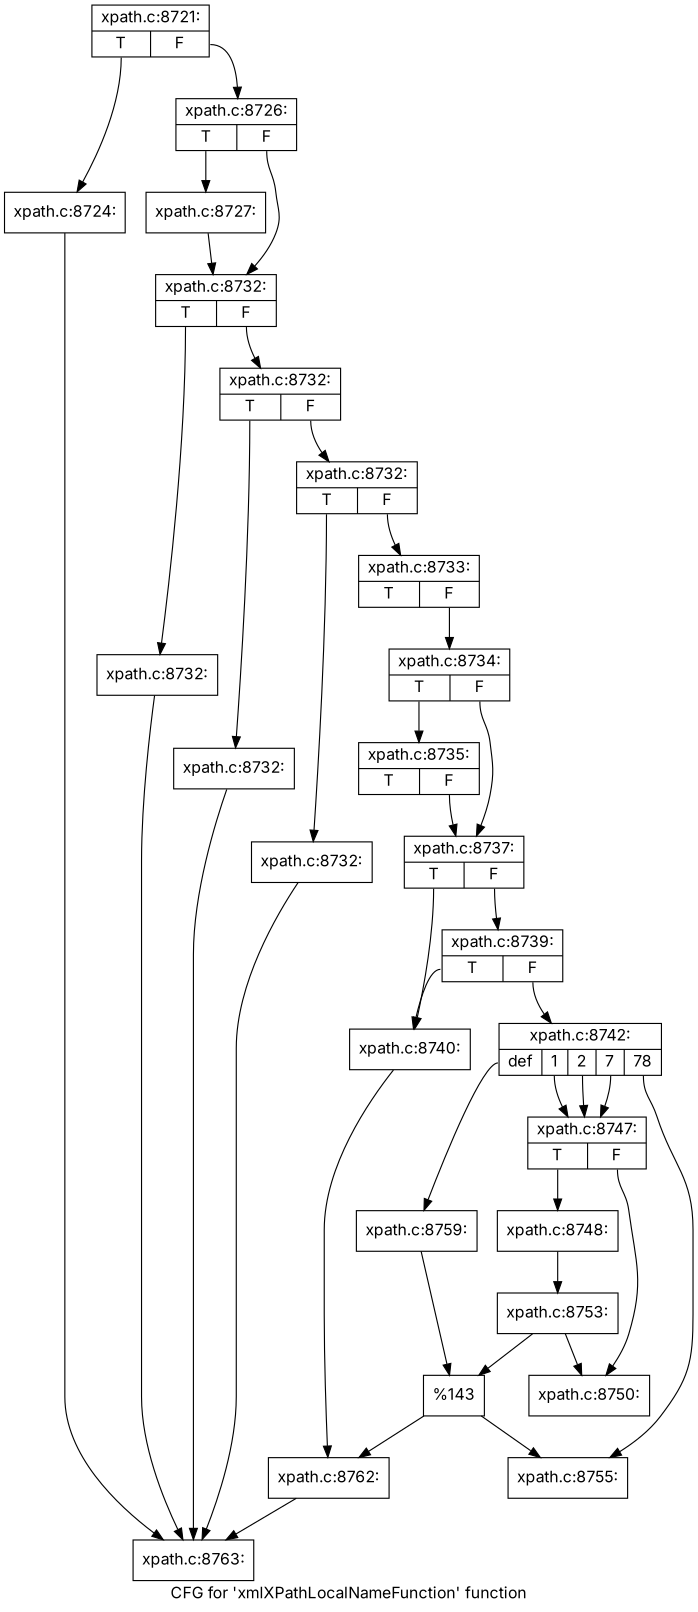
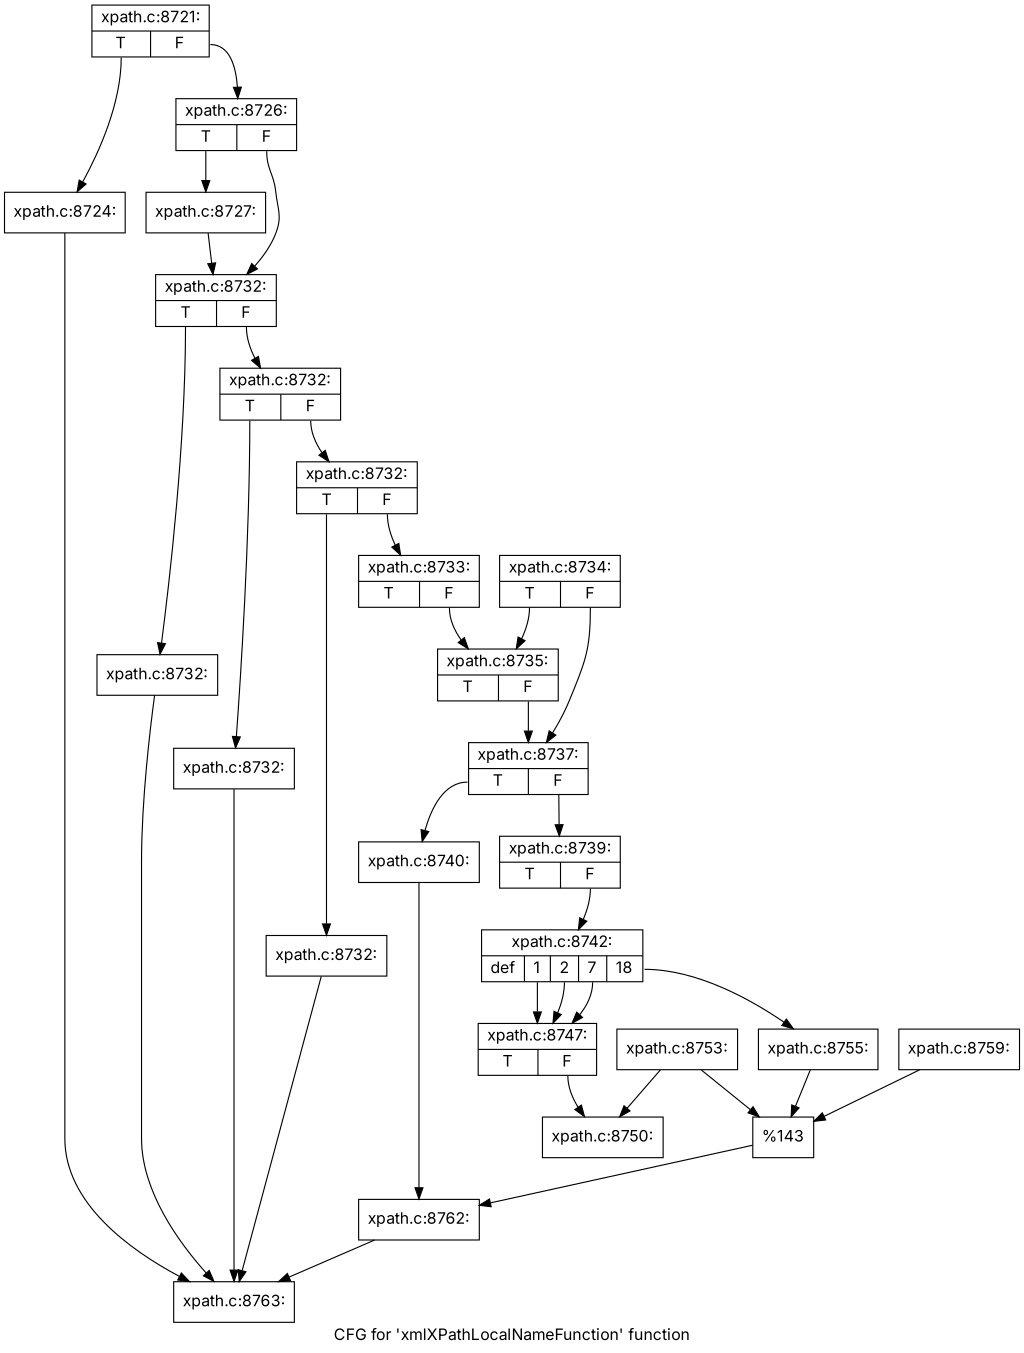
(449, 623) -> (453, 625)
(424, 991) -> none
(643, 1062) -> (625, 968)
(458, 1128) -> none
(558, 1231) -> none
(506, 1433) -> (803, 1088)
